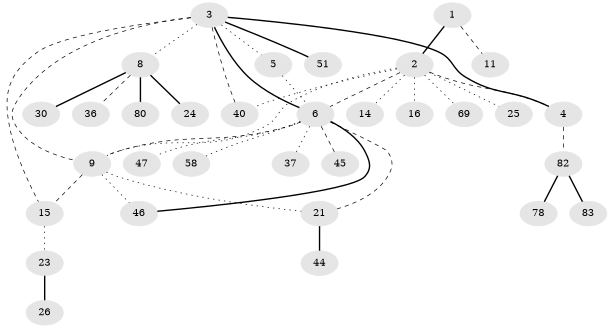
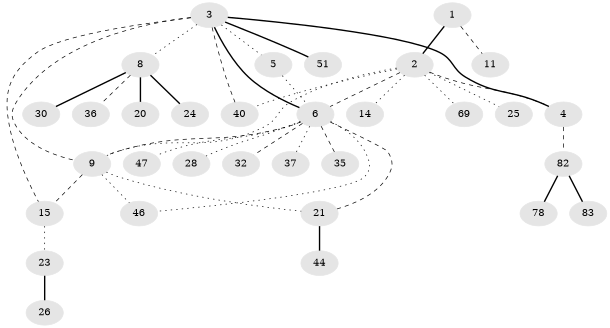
(140, 114) -> (140, 114)
(415, 114) -> none
(191, 164) -> (191, 164)
none -> (241, 164)
(340, 164) -> (340, 164)
(299, 194) -> (299, 194)
